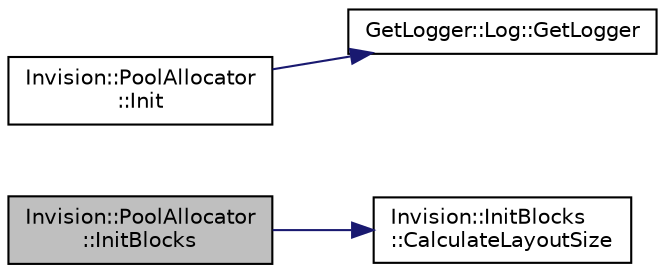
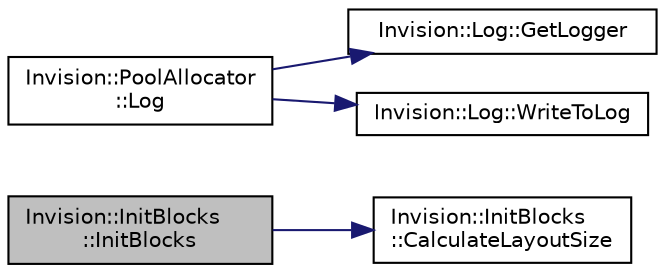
(502, 32) -> (502, 32)
(140, 91) -> (140, 91)
none -> (502, 114)
(140, 230) -> (140, 230)
